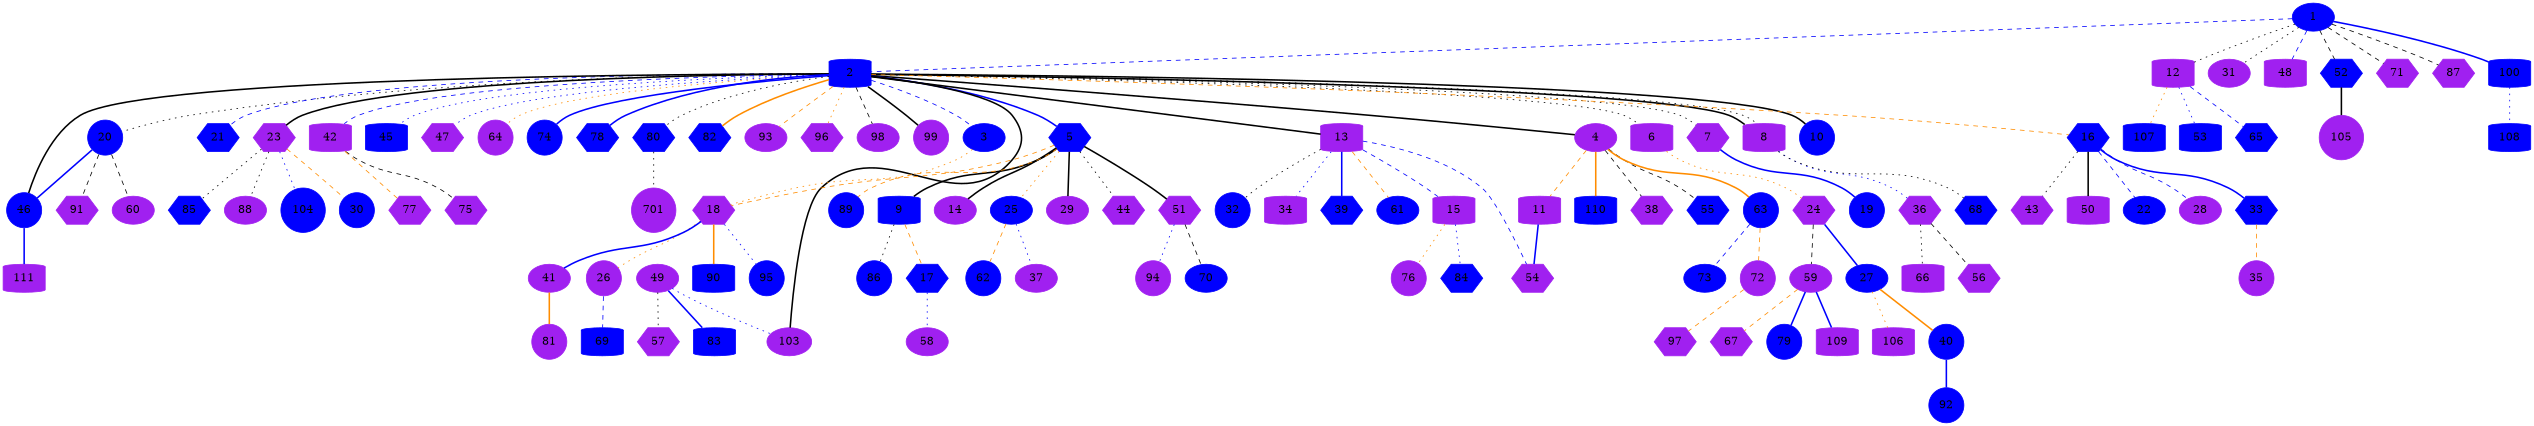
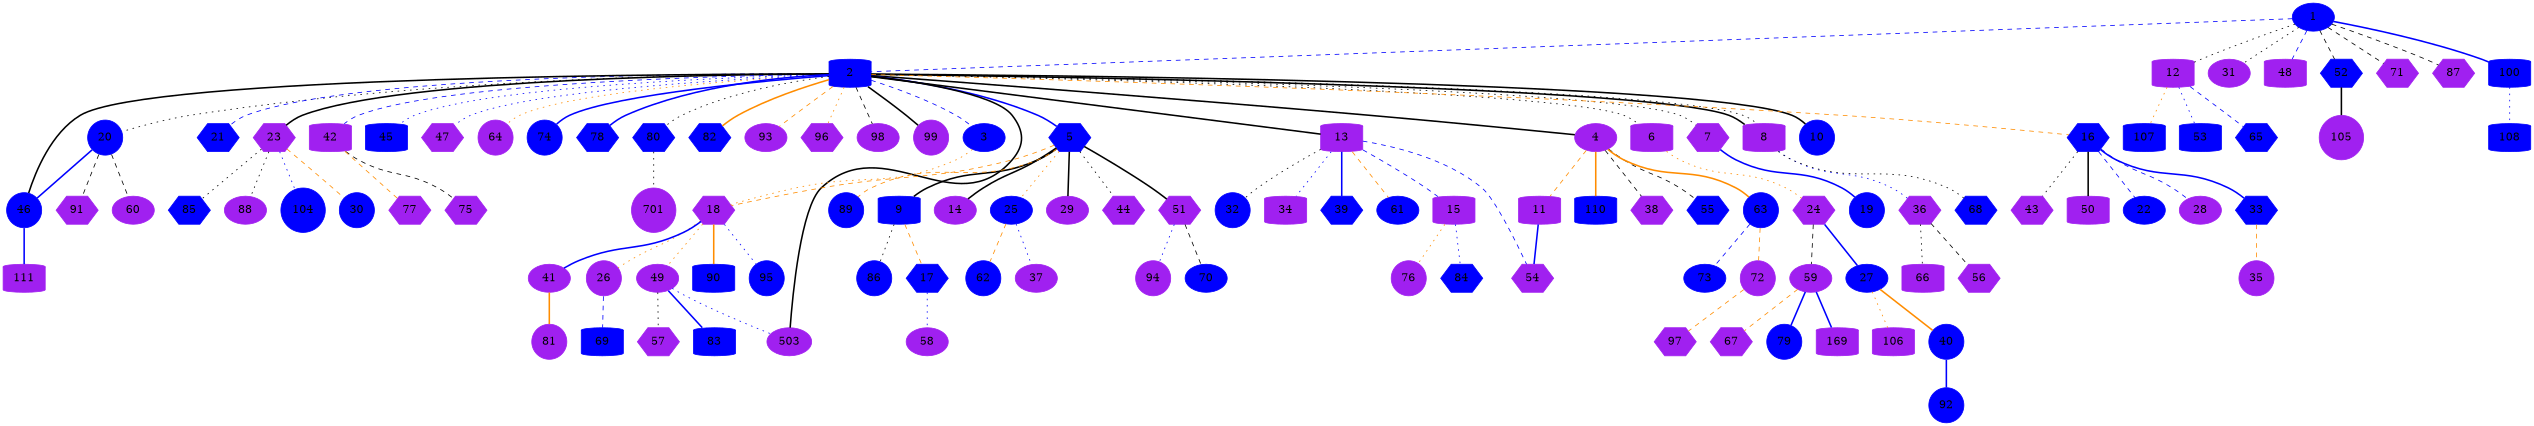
none -> (685, 245)
(789, 342) -> (789, 342)
(1837, 342) -> (1837, 342)
